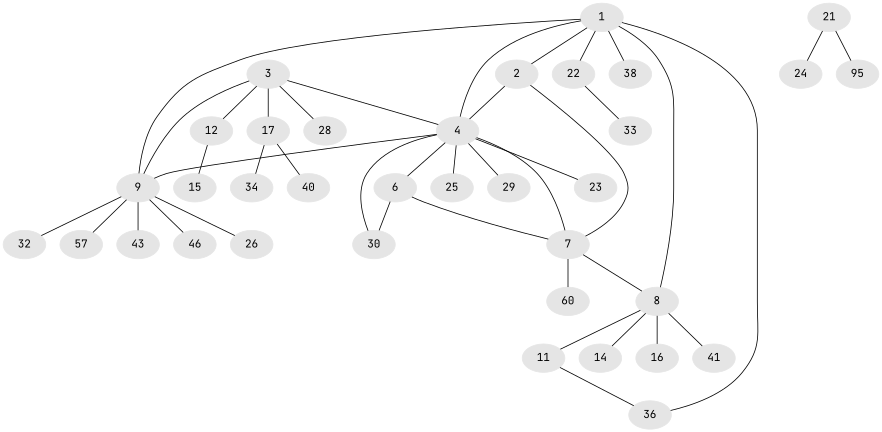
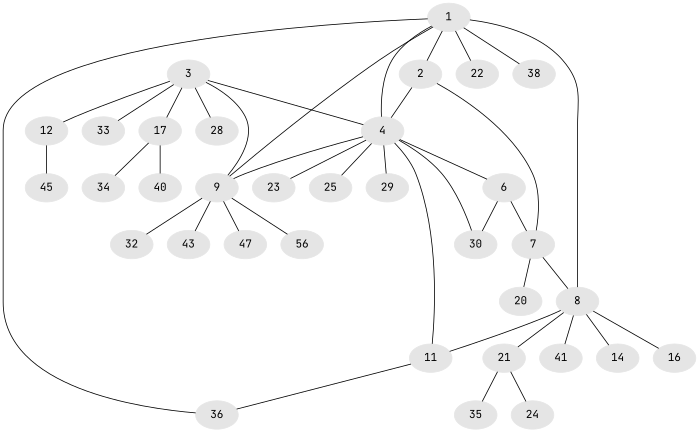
(858, 74) -> (476, 415)
(602, 102) -> (146, 103)
(535, 171) -> (431, 239)
(195, 188) -> (47, 188)
(81, 245) -> (245, 245)
(195, 245) -> none
(252, 245) -> (302, 245)
(568, 301) -> (521, 301)
none -> (541, 330)
